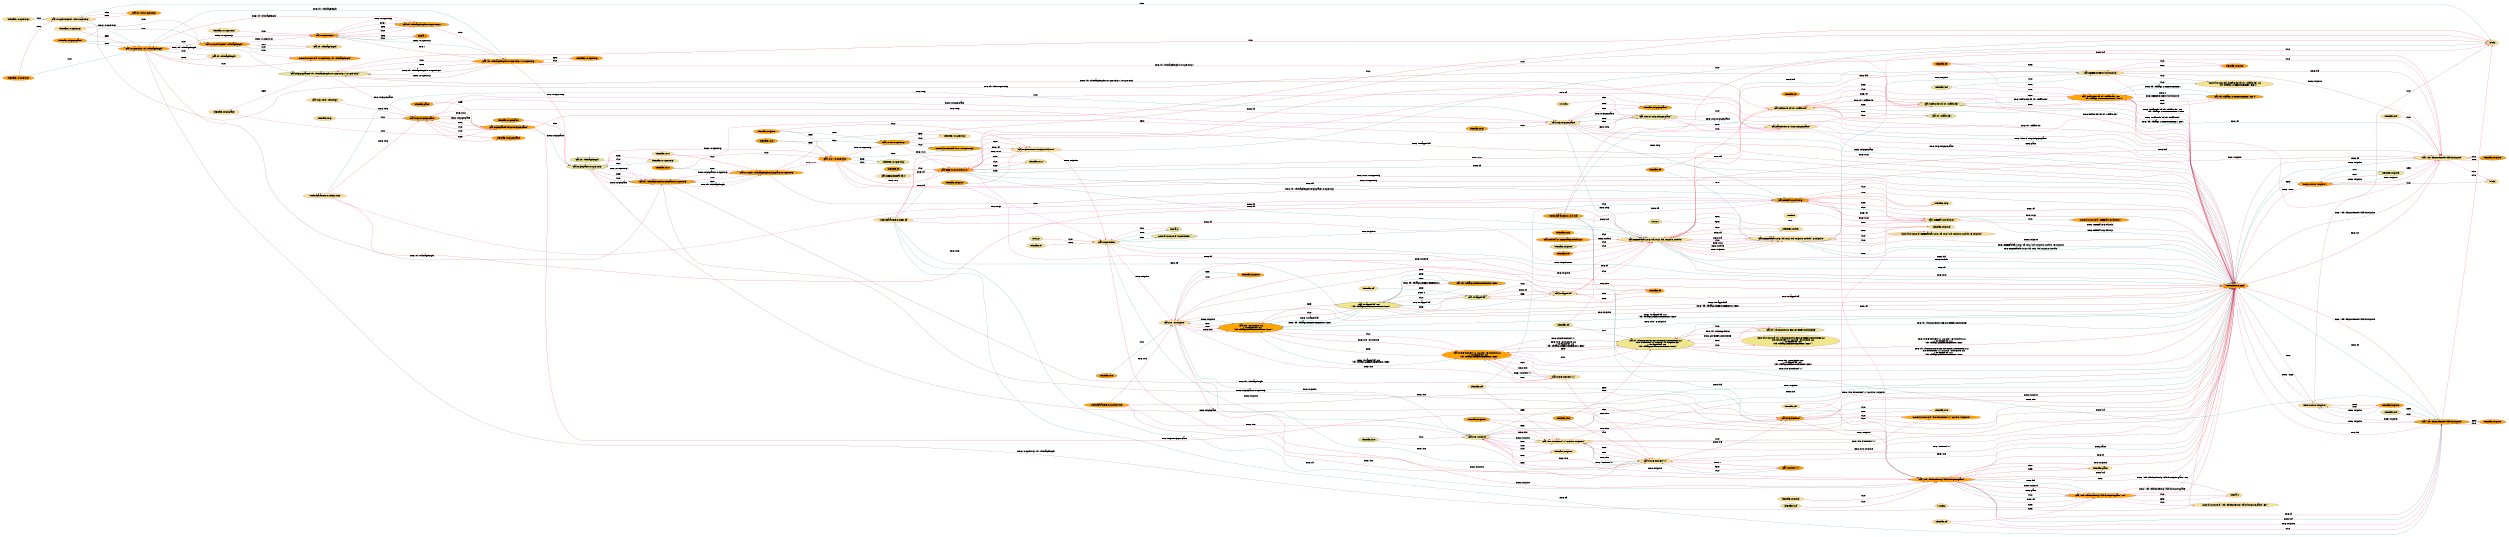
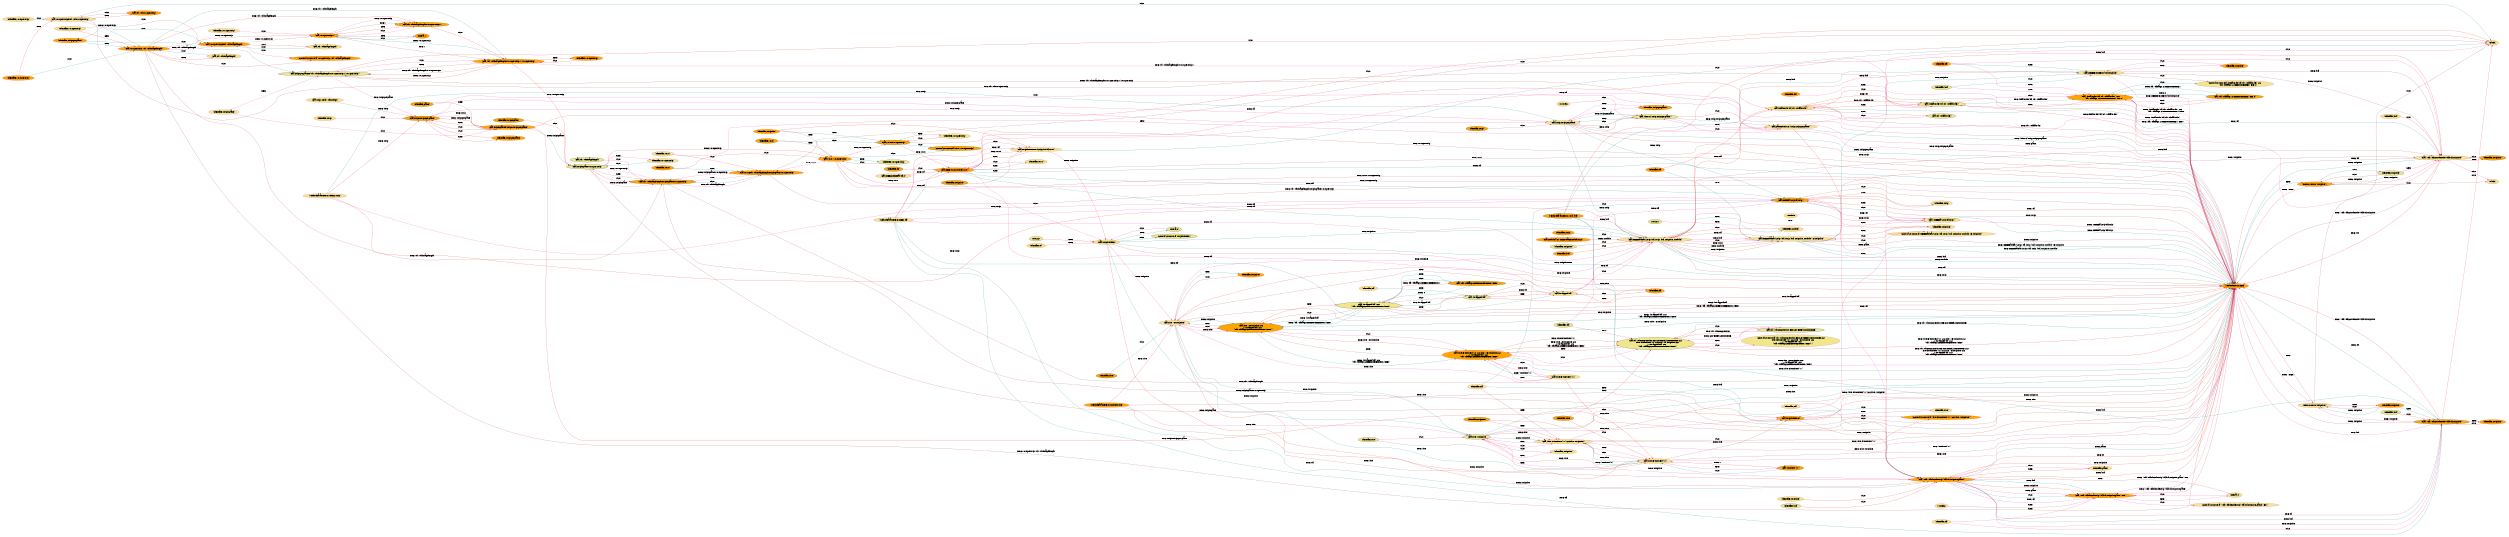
(1421, 143) -> (1421, 143)
(2100, 220) -> none
(1071, 239) -> (1071, 239)
none -> (1887, 285)
